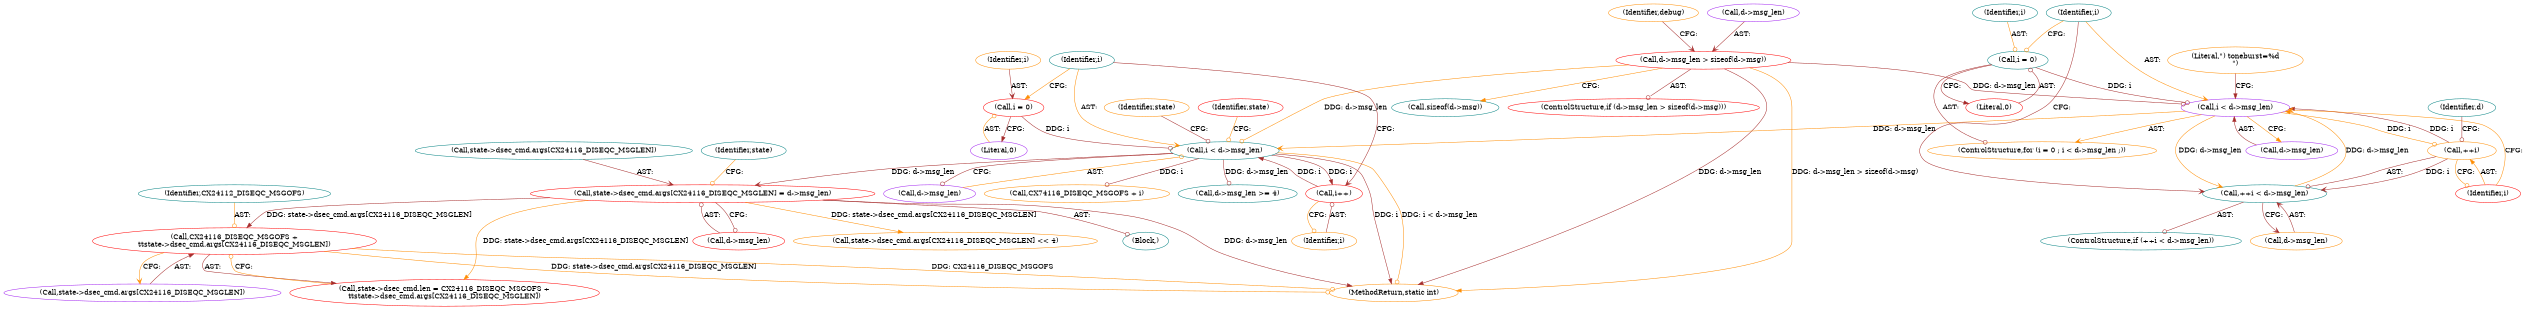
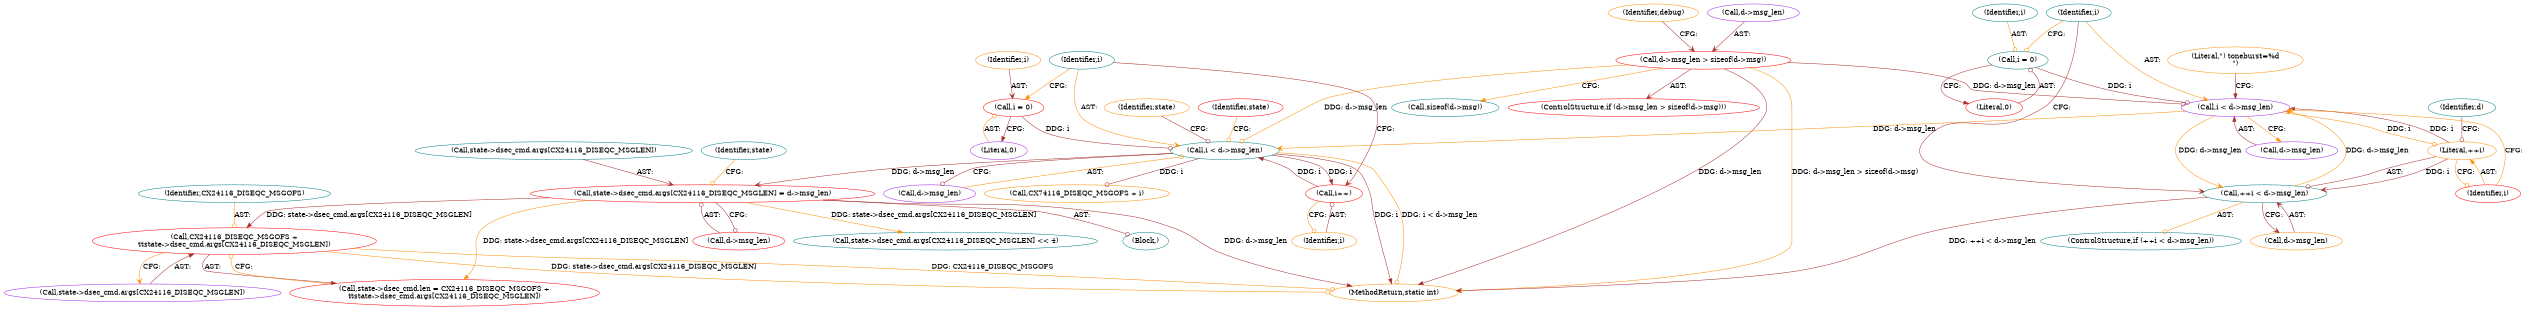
(1671, 83) -> (1671, 83)
(2042, 151) -> none
(2462, 151) -> (2462, 151)
(234, 194) -> (234, 194)
(1238, 194) -> none
(2205, 217) -> (2205, 217)
(945, 241) -> (945, 241)
none -> (1837, 262)
